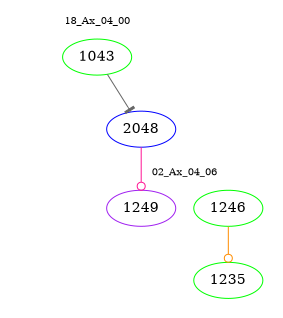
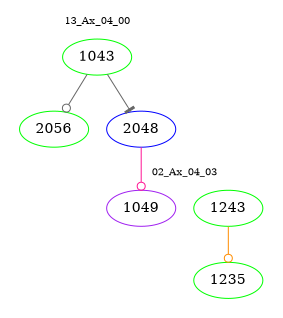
(98, 22) -> (98, 22)
none -> (54, 129)
(185, 173) -> (185, 173)
(141, 208) -> (141, 208)
(228, 208) -> (228, 208)
